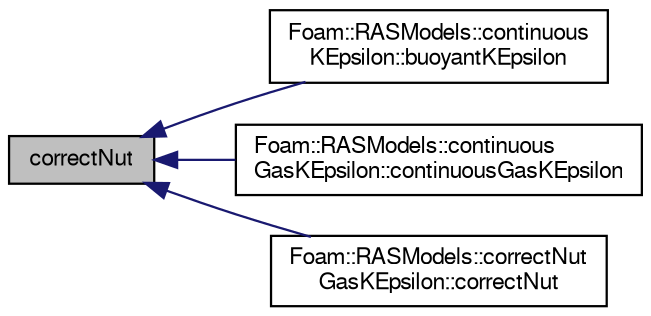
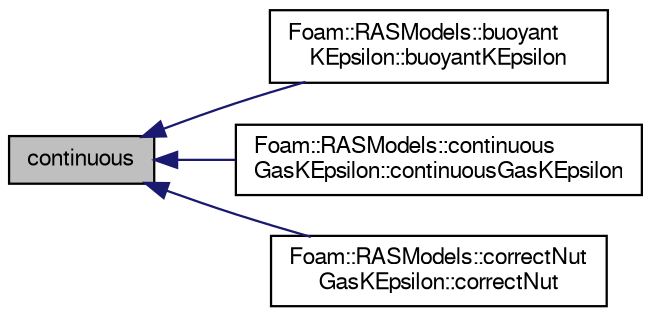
(439, 46) -> (439, 46)
(82, 160) -> (82, 160)
